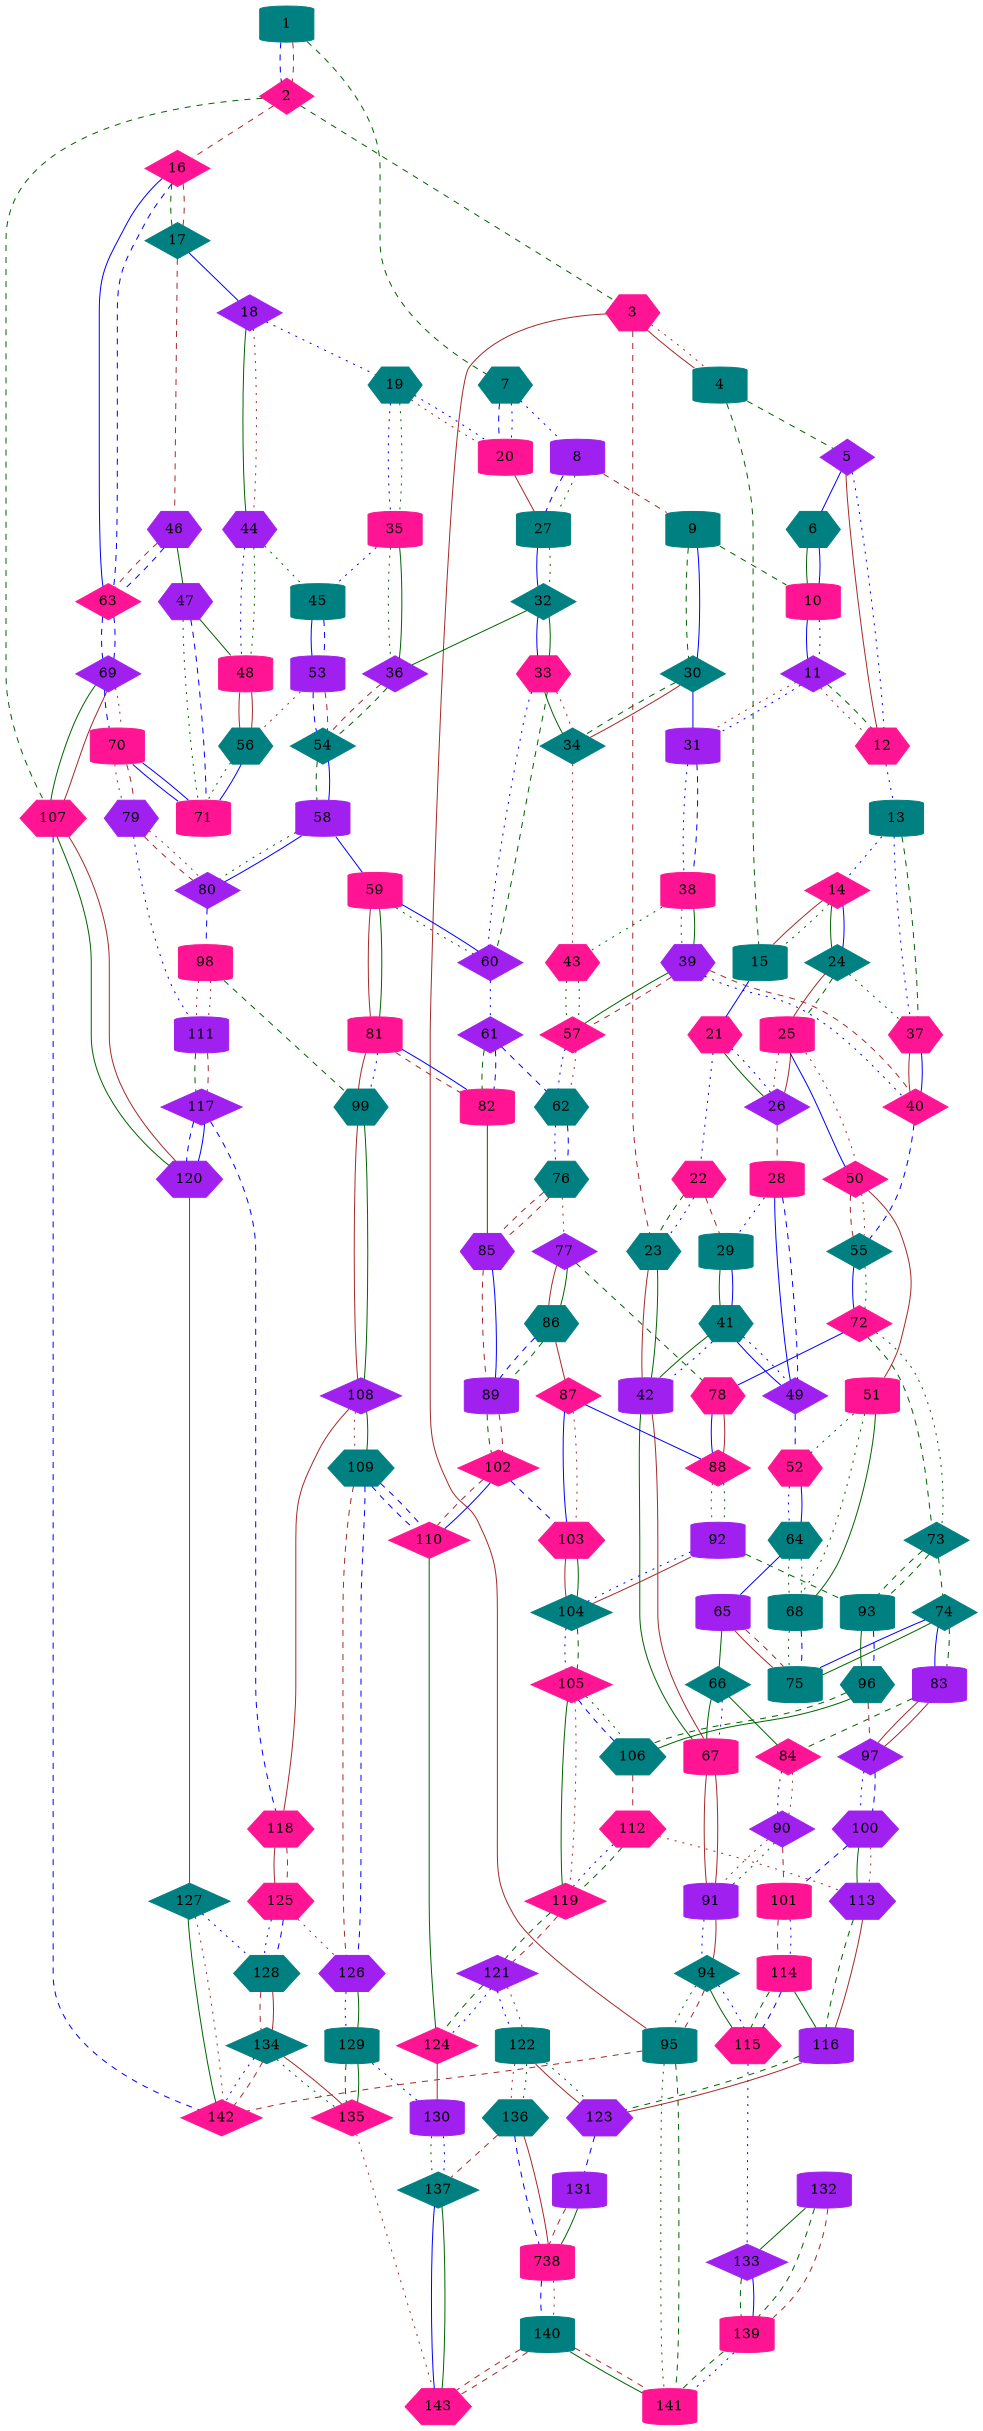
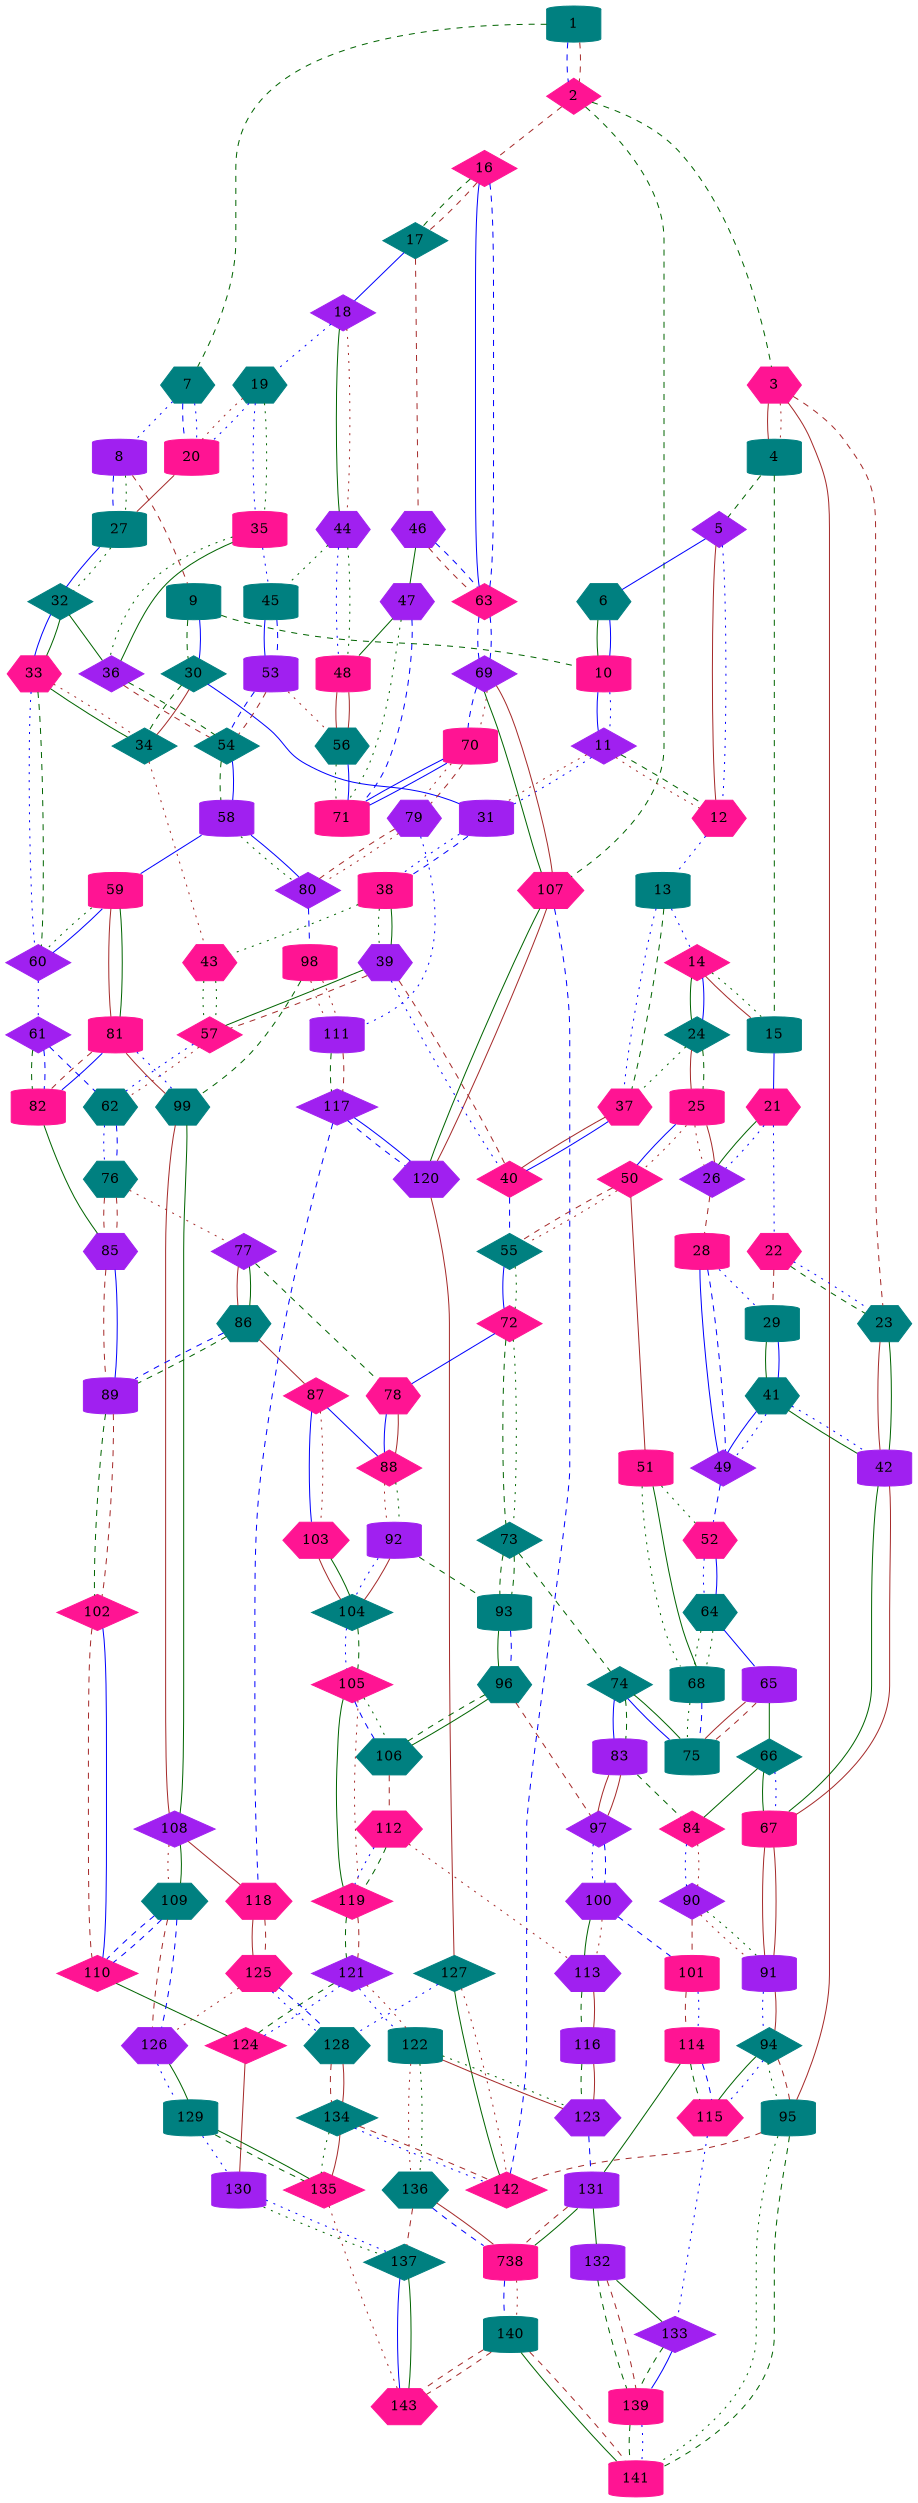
(533, 1502) -> none
(805, 2010) -> (642, 2118)
none -> (595, 2226)
